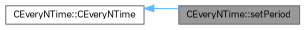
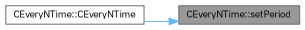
(166, 8) -> (157, 22)
